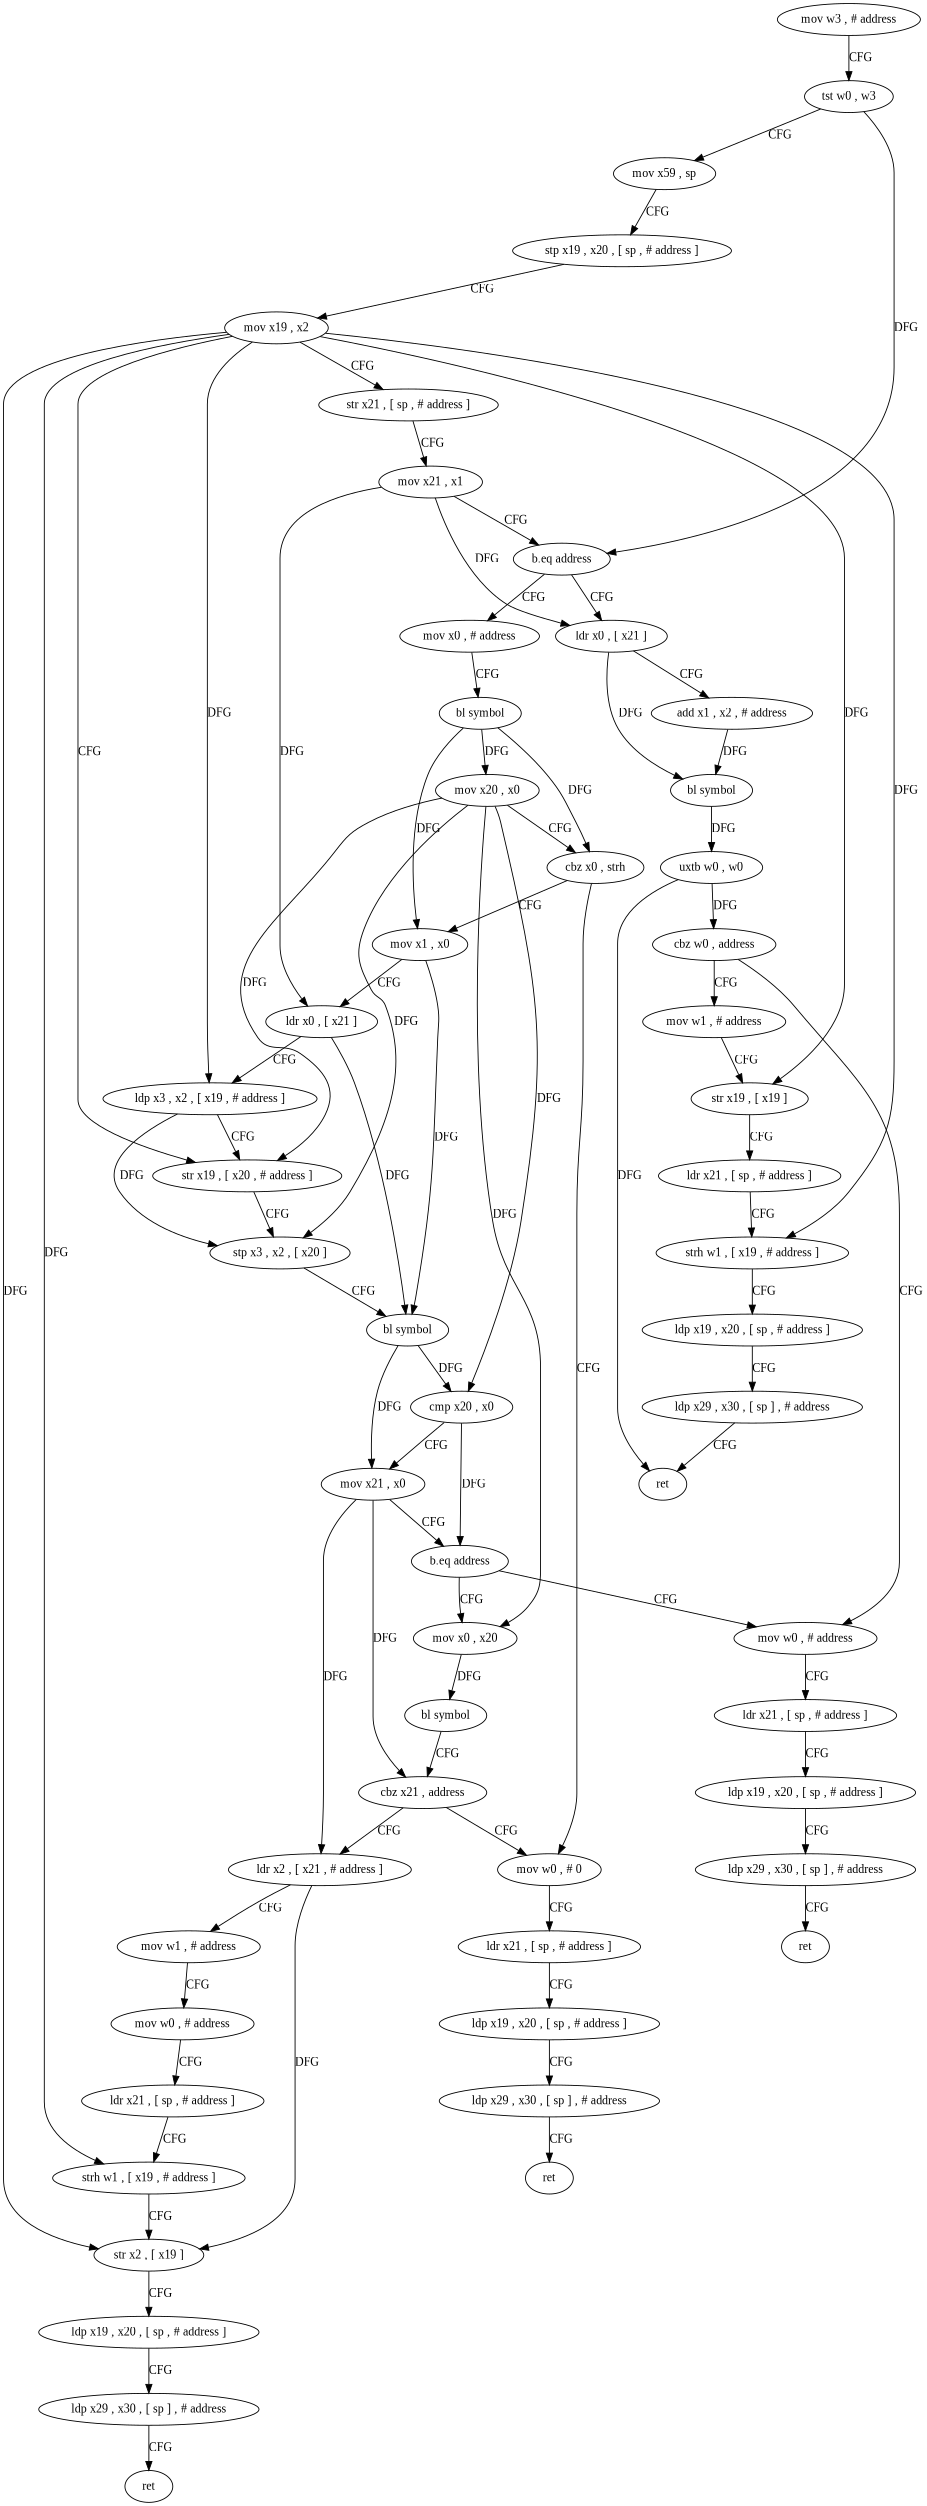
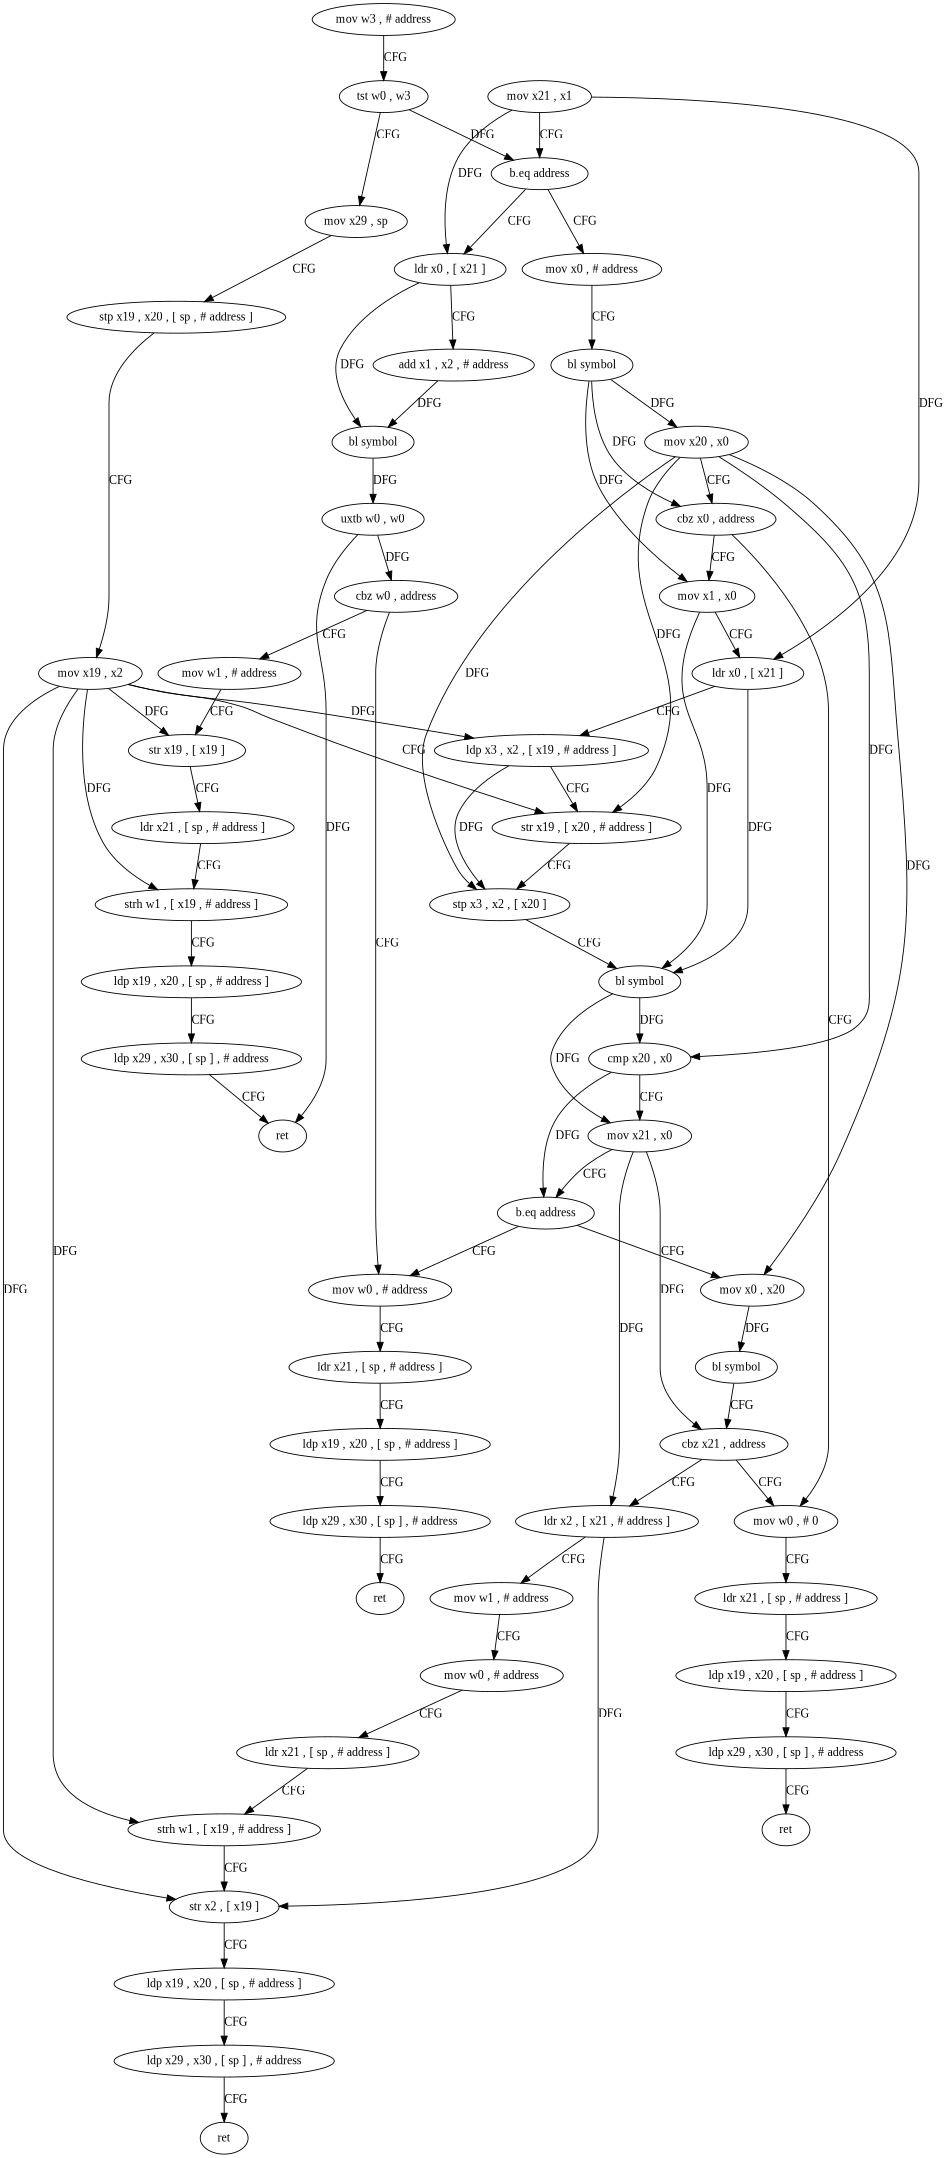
(665, 174) -> (356, 222)
(408, 405) -> none
(595, 868) -> (716, 519)
